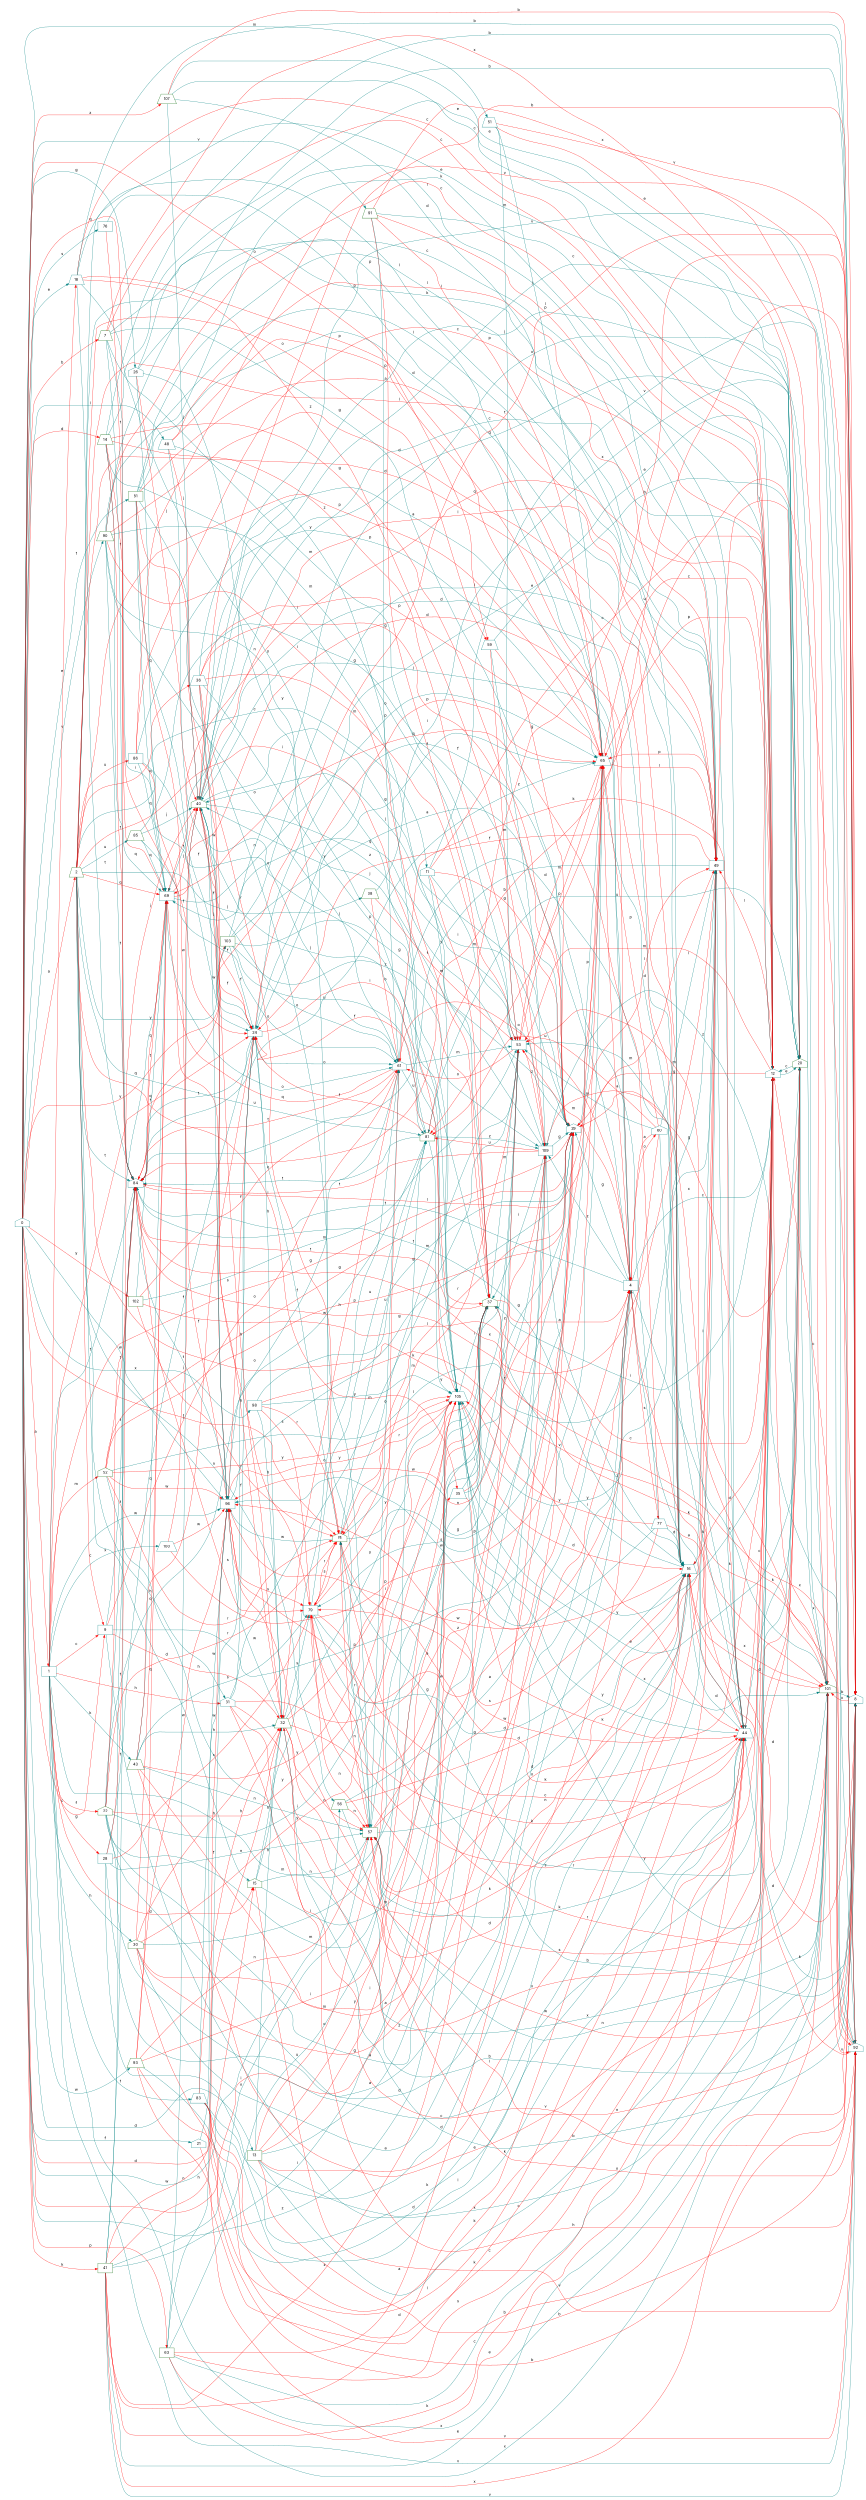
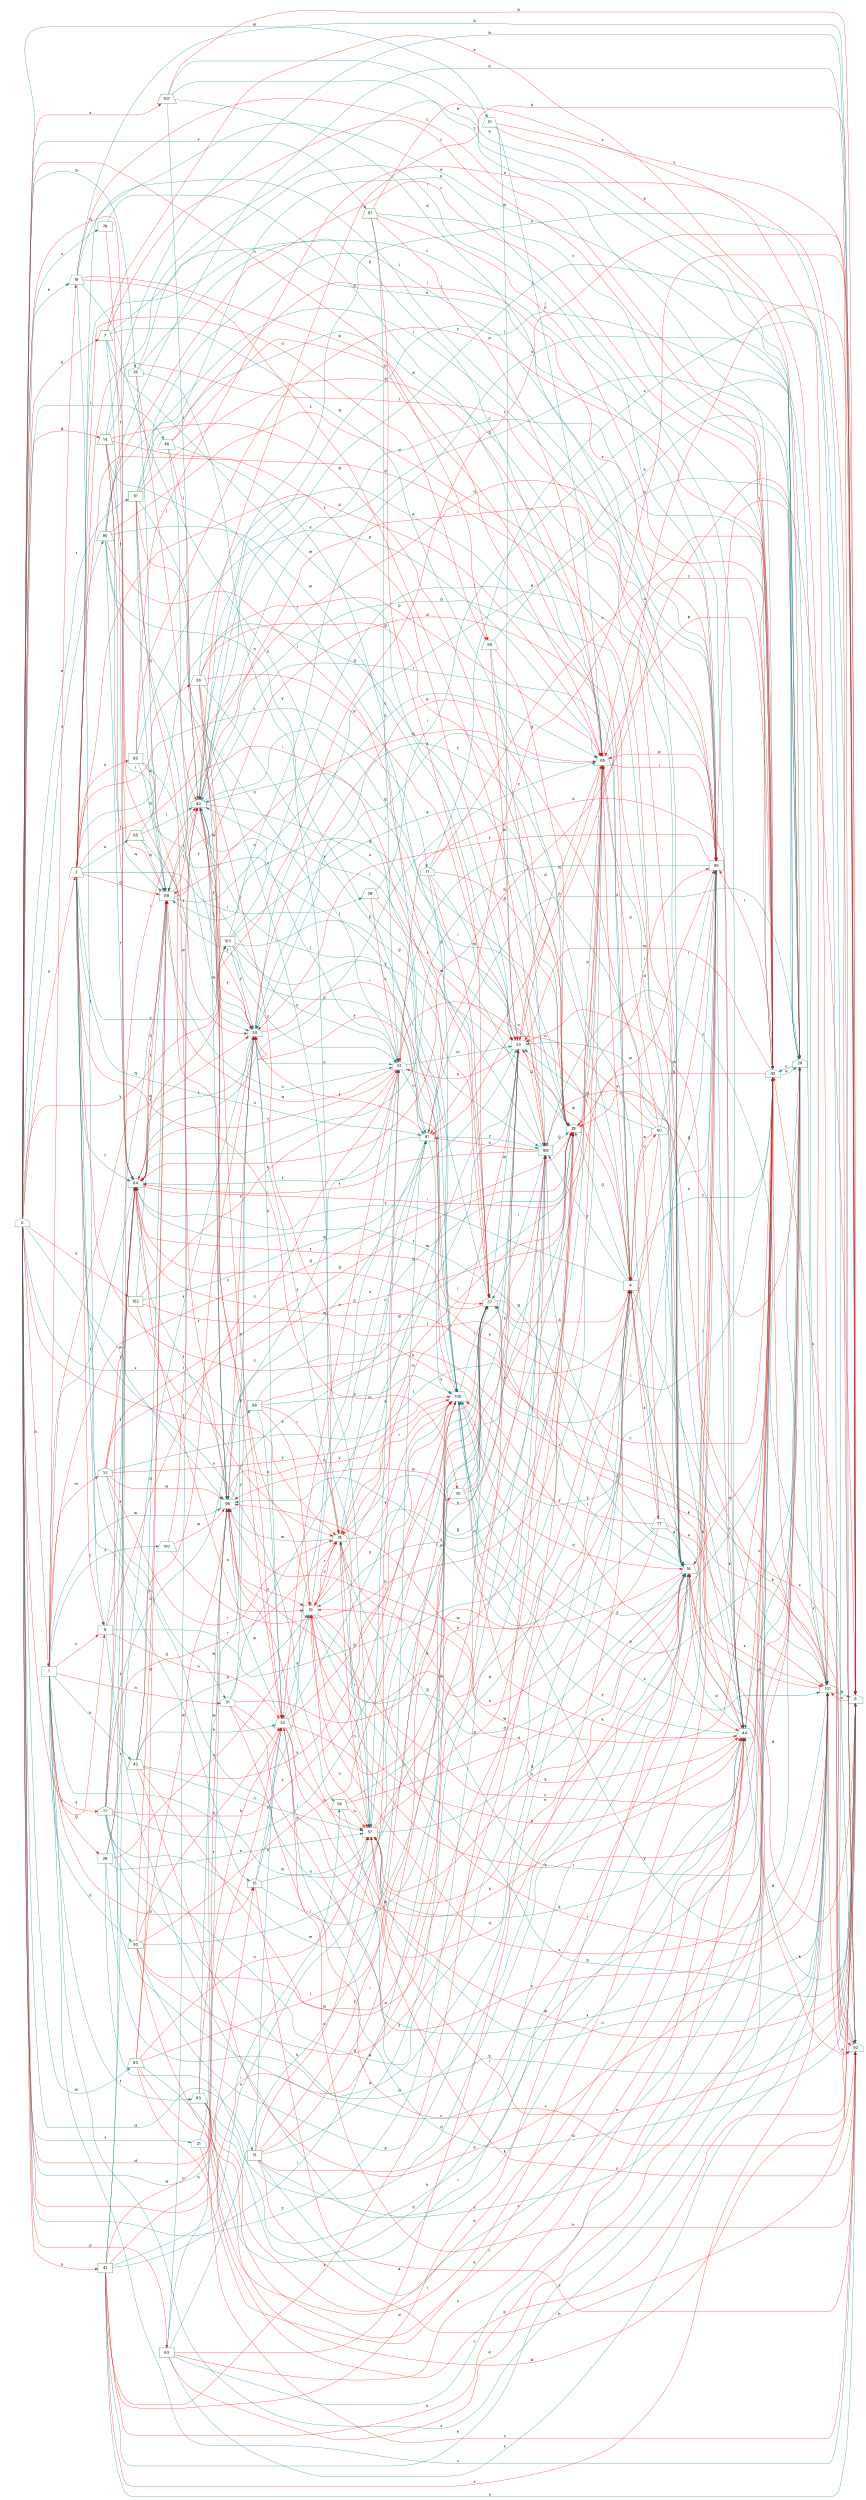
(90, 732) -> (89, 954)
(773, 1074) -> (773, 1074)
